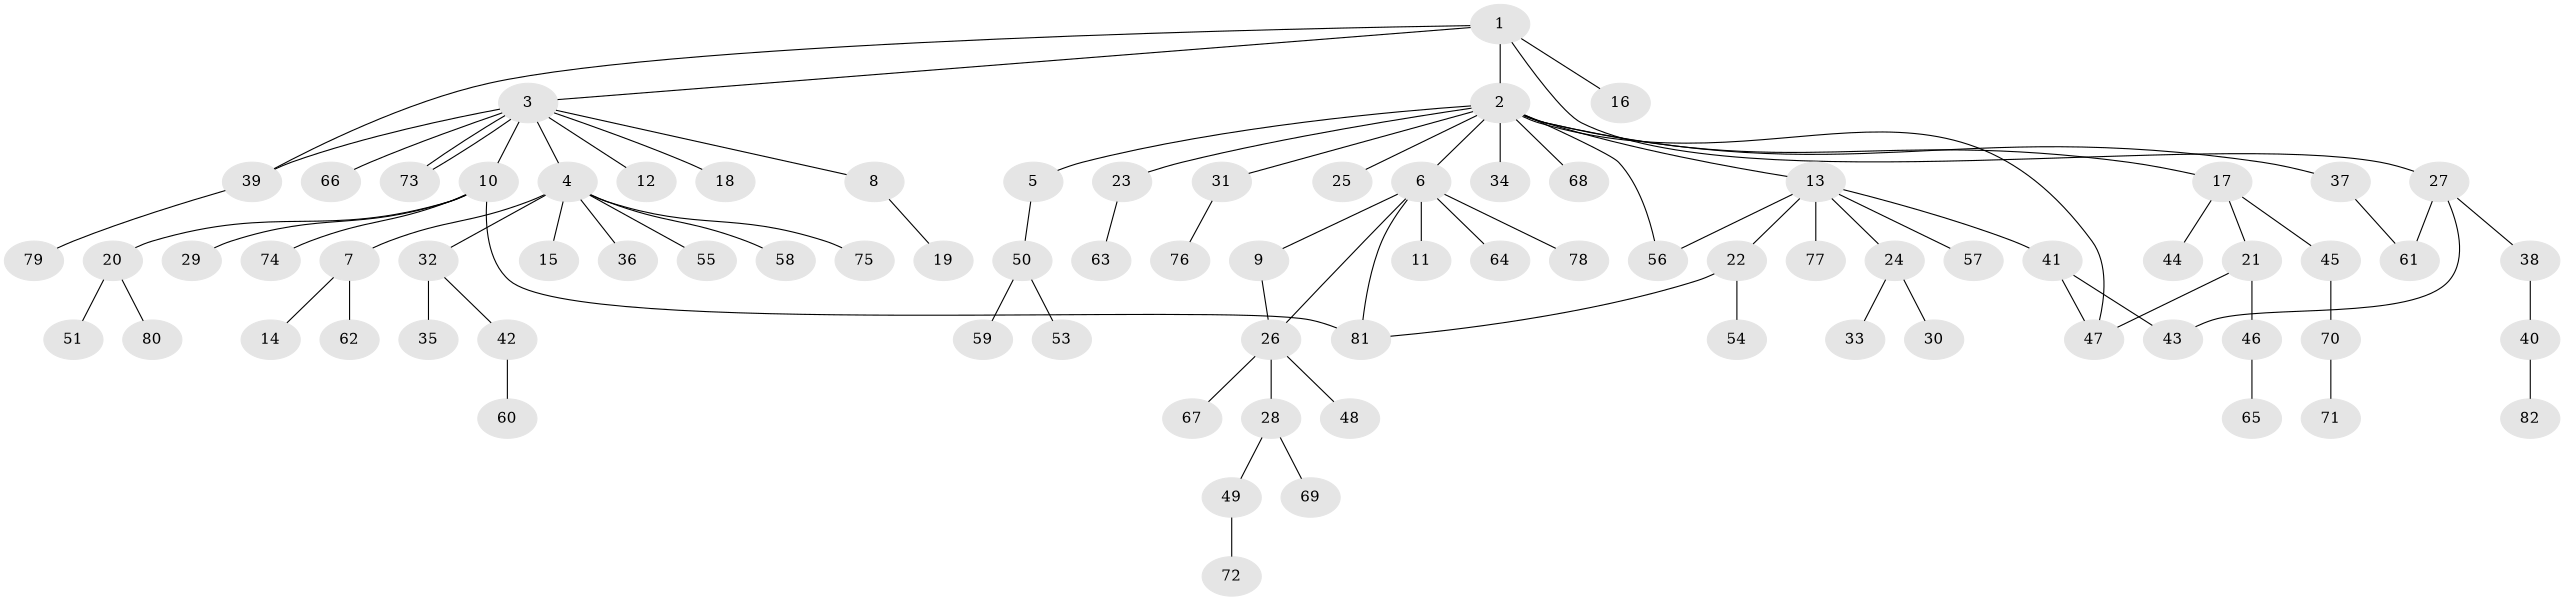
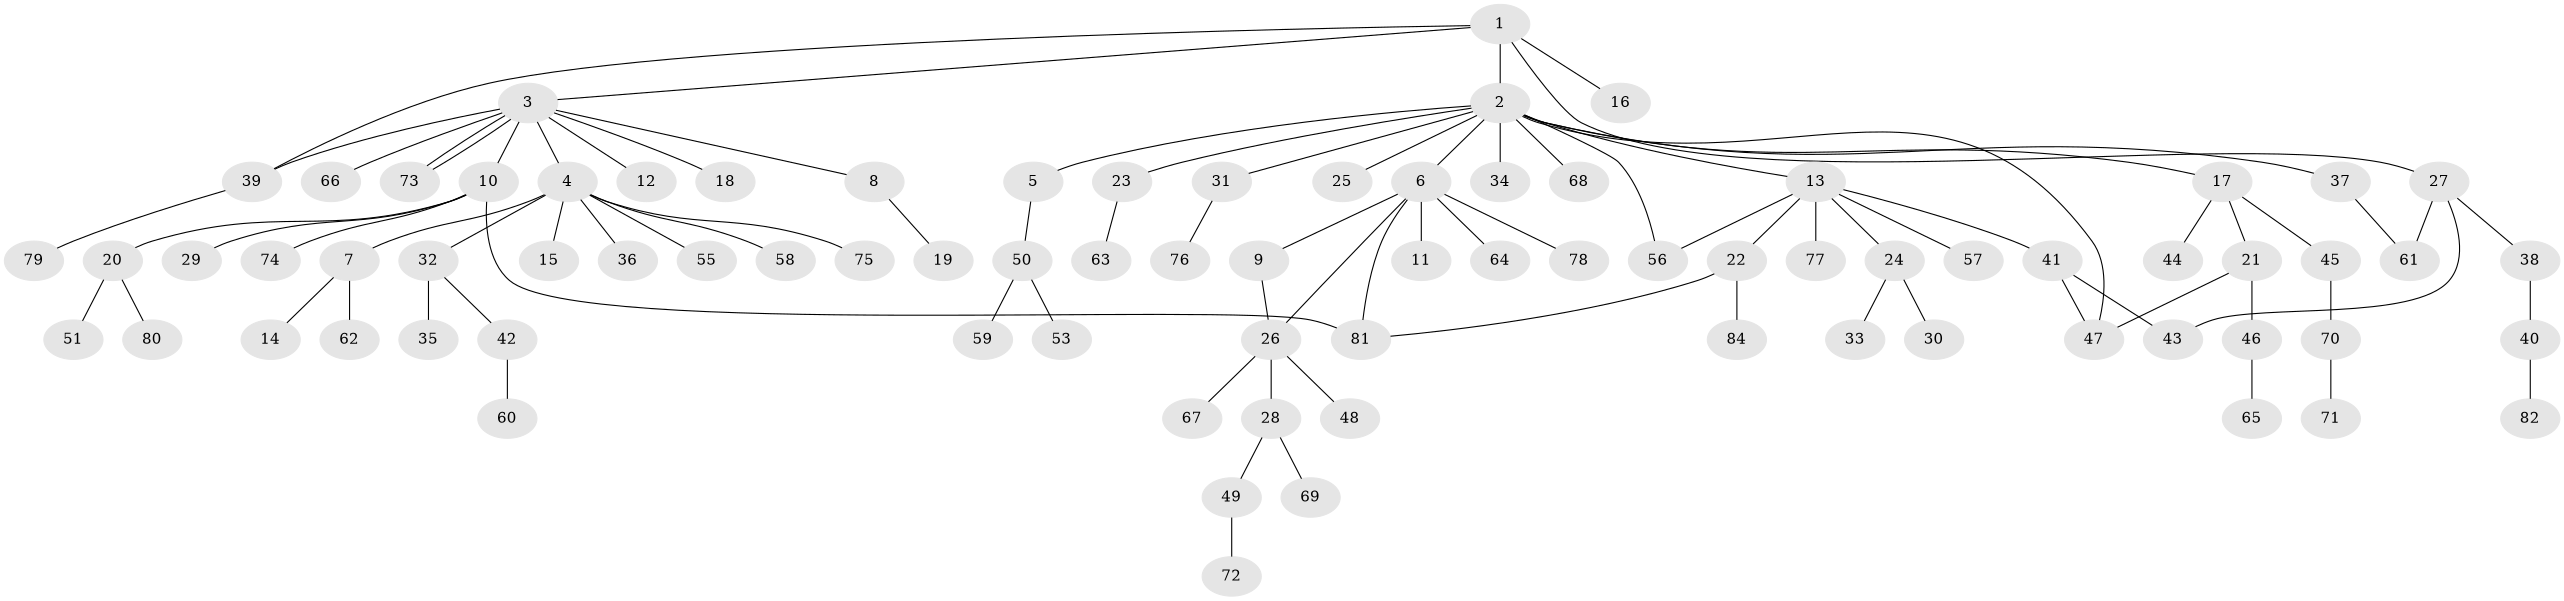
(1737, 340) -> (1737, 340)
